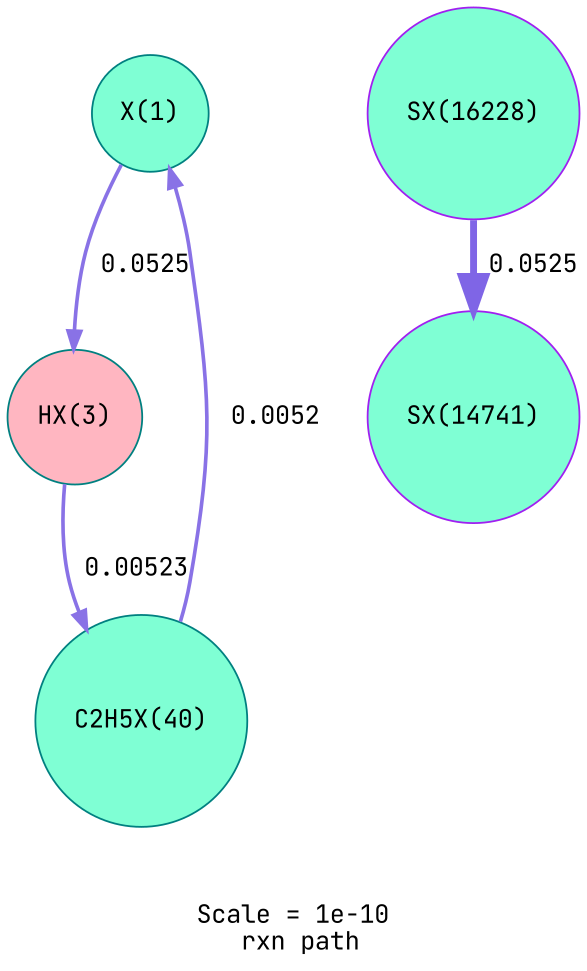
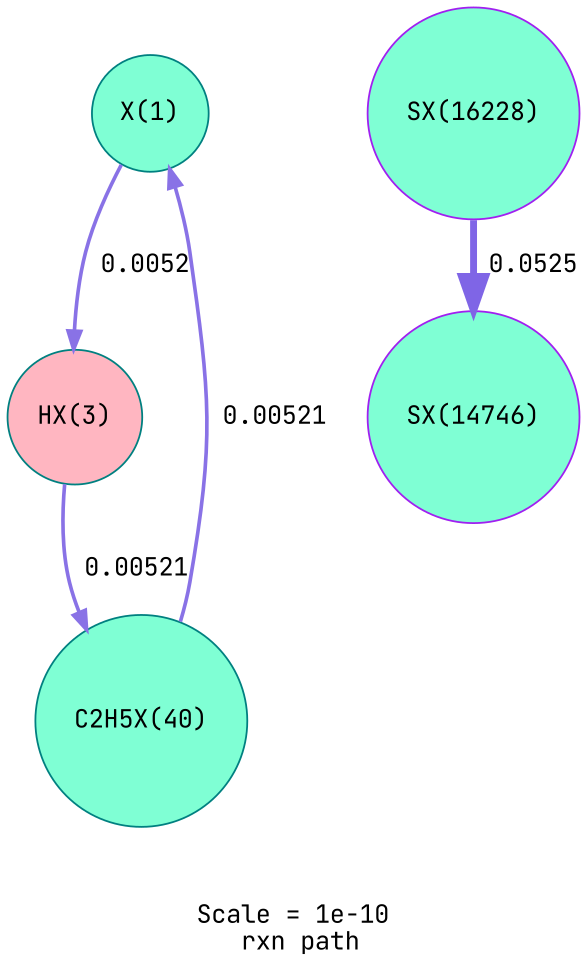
(138, 265) -> (138, 265)
(268, 417) -> (268, 417)
(474, 417) -> (474, 417)
(130, 569) -> (130, 569)
